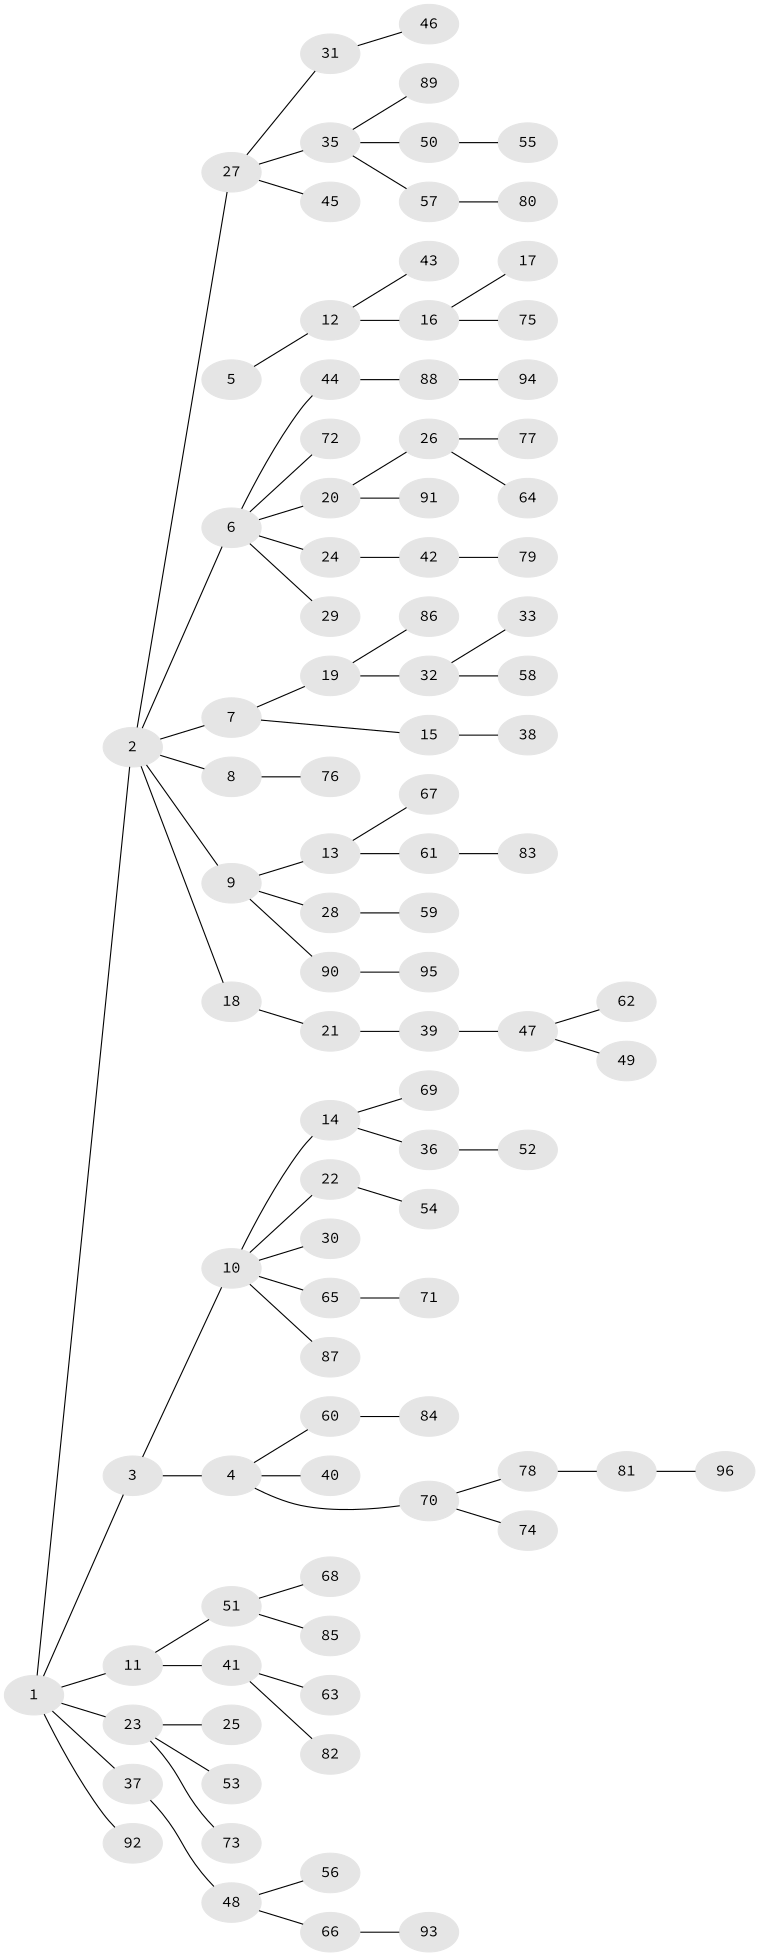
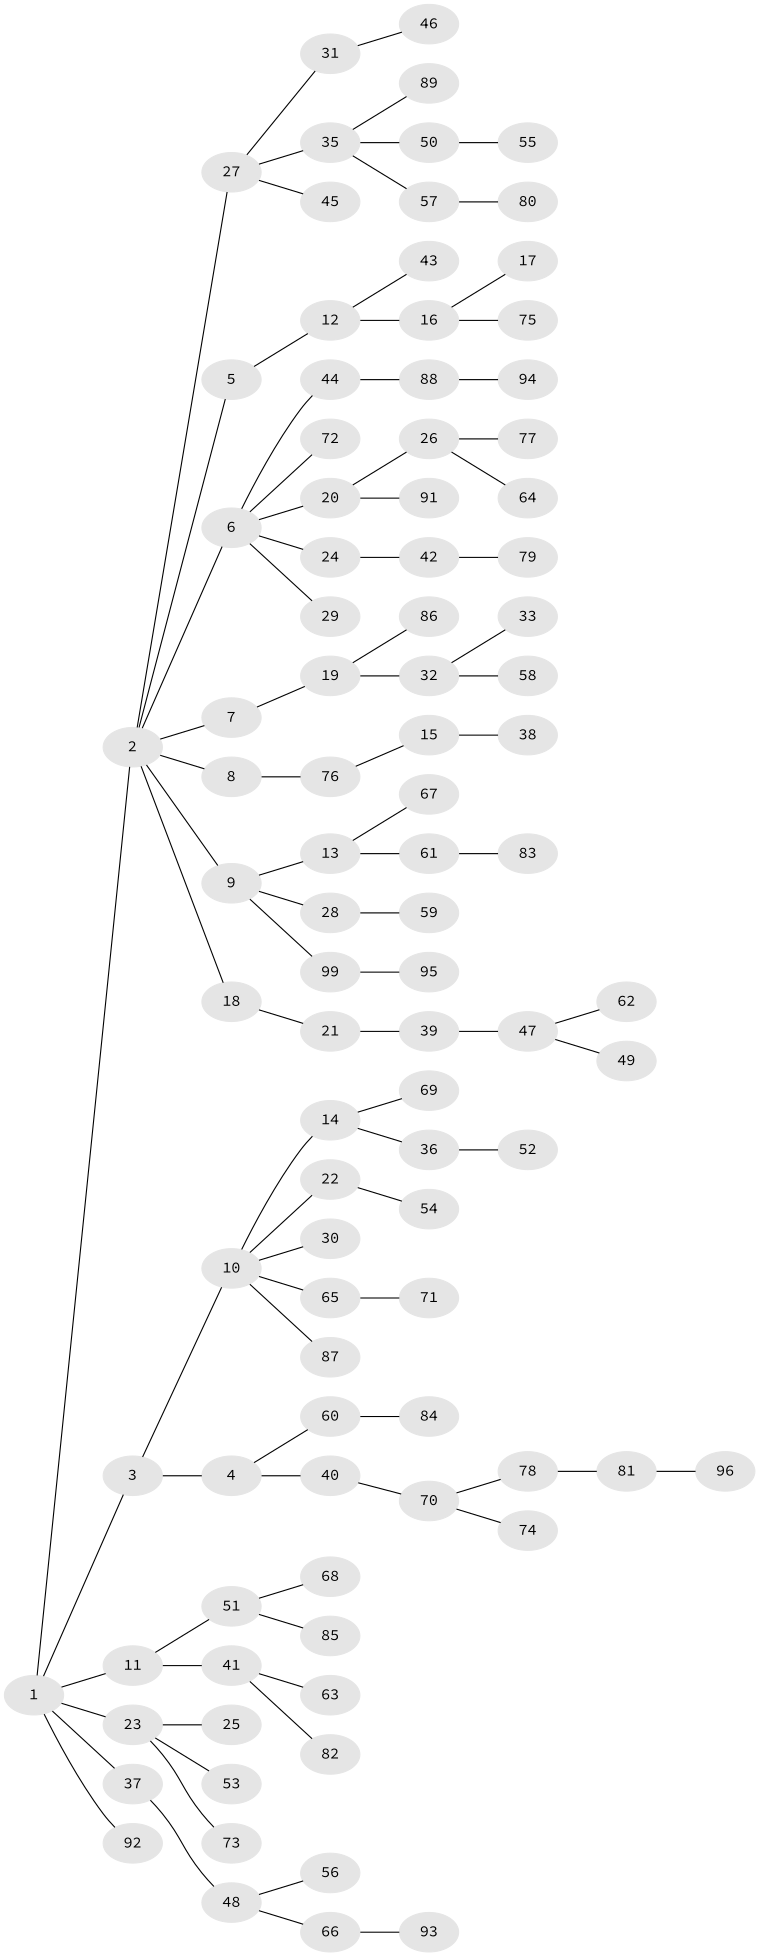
none -> (182, 563)
(330, 726) -> (380, 756)
(330, 972) -> (330, 972)
(326, 1509) -> (380, 1488)
